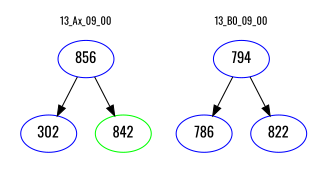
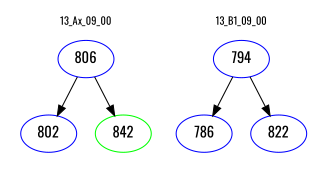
(241, 22) -> (241, 22)
(86, 59) -> (86, 59)
(49, 134) -> (49, 134)
